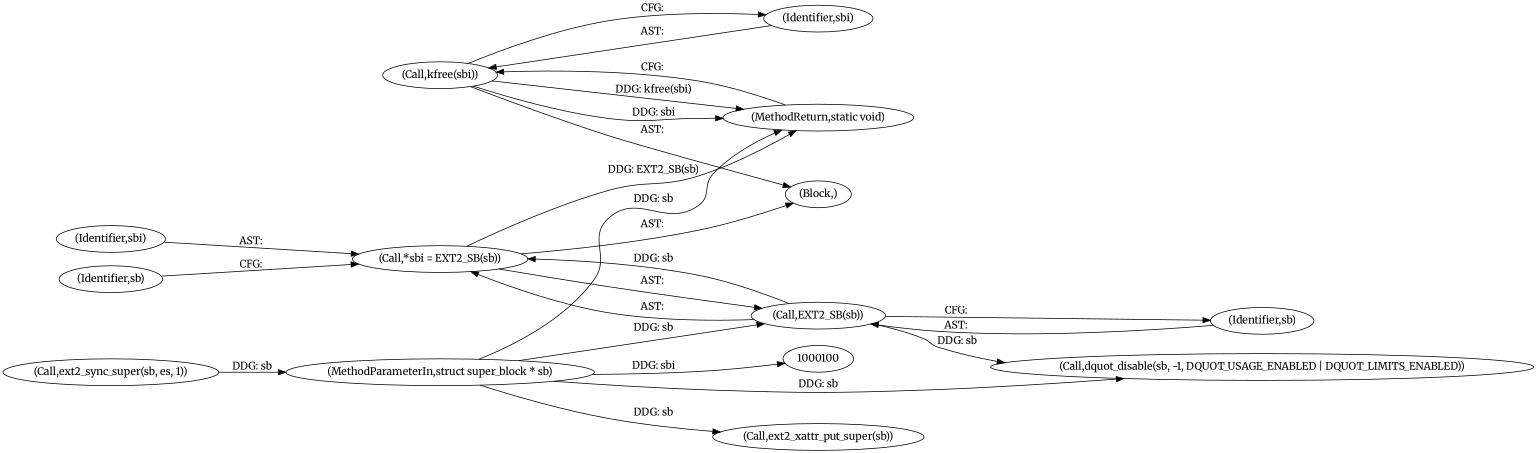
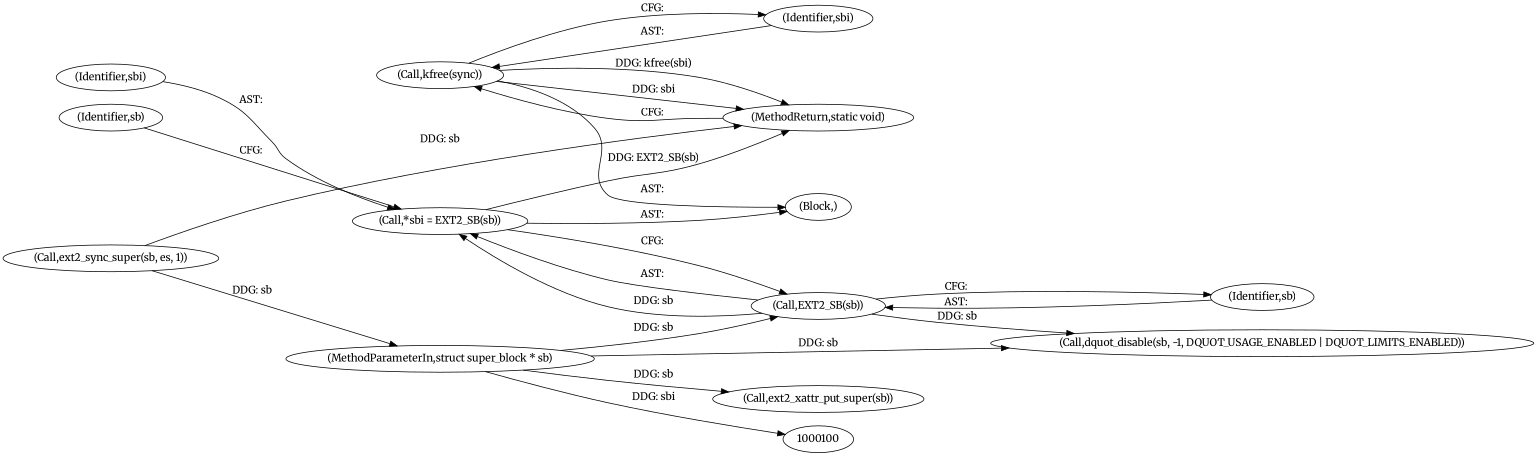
(440, 75) -> (440, 75)
(608, 219) -> (436, 170)
(654, 281) -> (654, 242)
